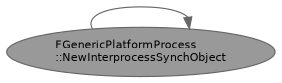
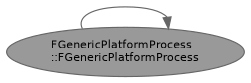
(141, 52) -> (125, 52)
